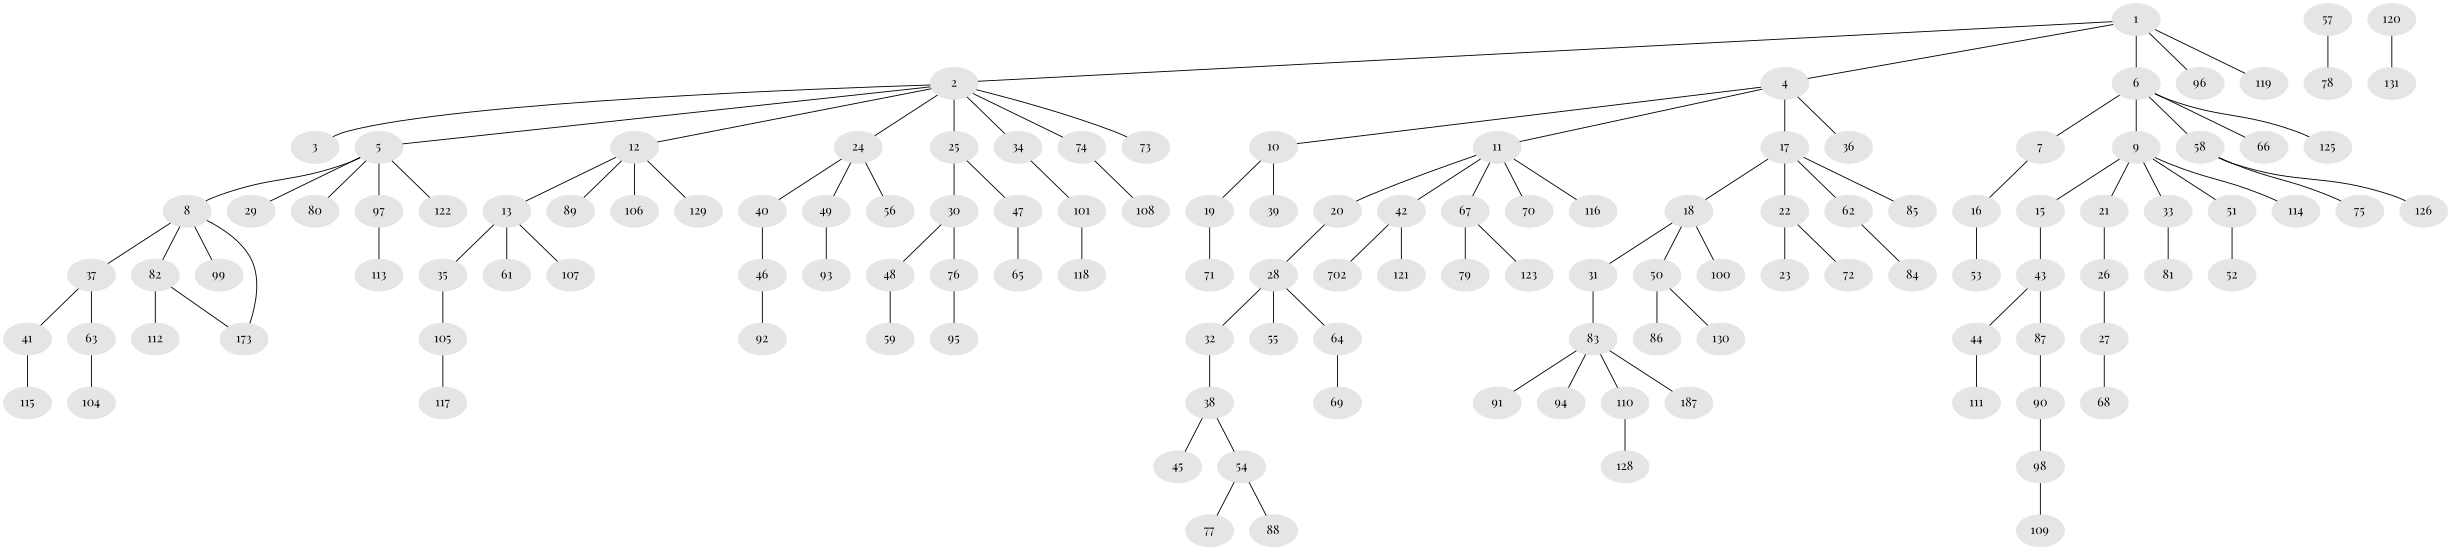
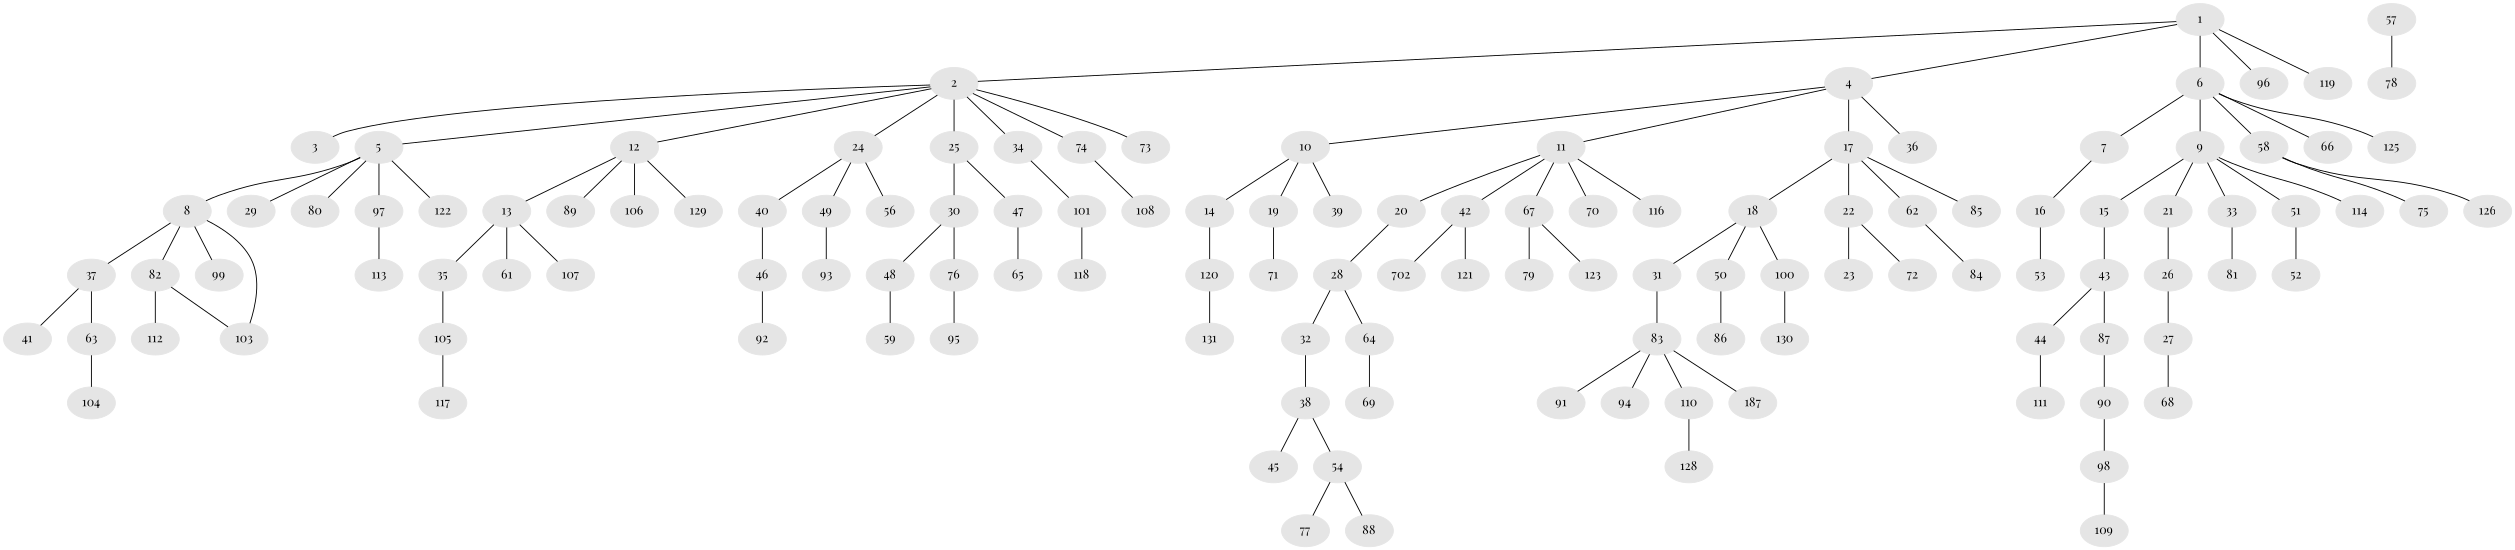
none -> (1210, 211)
(1689, 307) -> (1785, 307)
(244, 339) -> (244, 339)
(1274, 339) -> none
(28, 403) -> none
